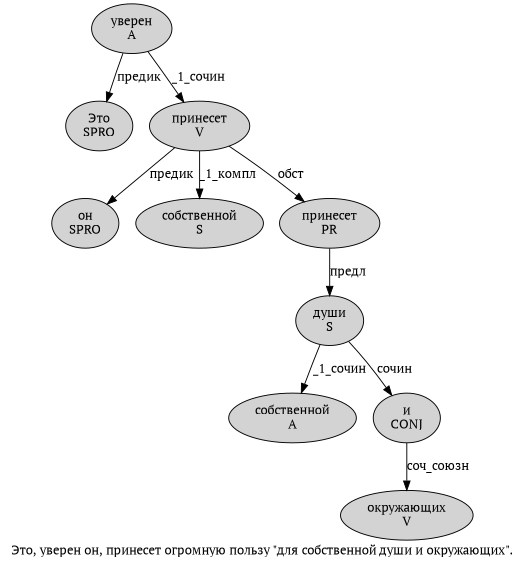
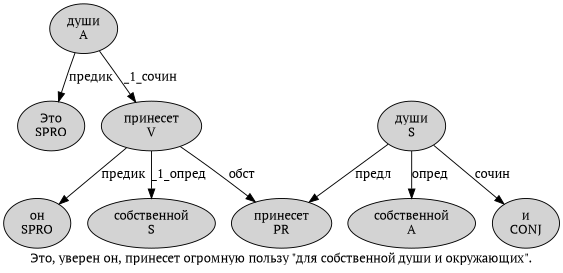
(132, 29) -> (84, 29)
(228, 175) -> (179, 175)
(330, 267) -> (352, 170)
(340, 369) -> (430, 175)
(407, 515) -> none
